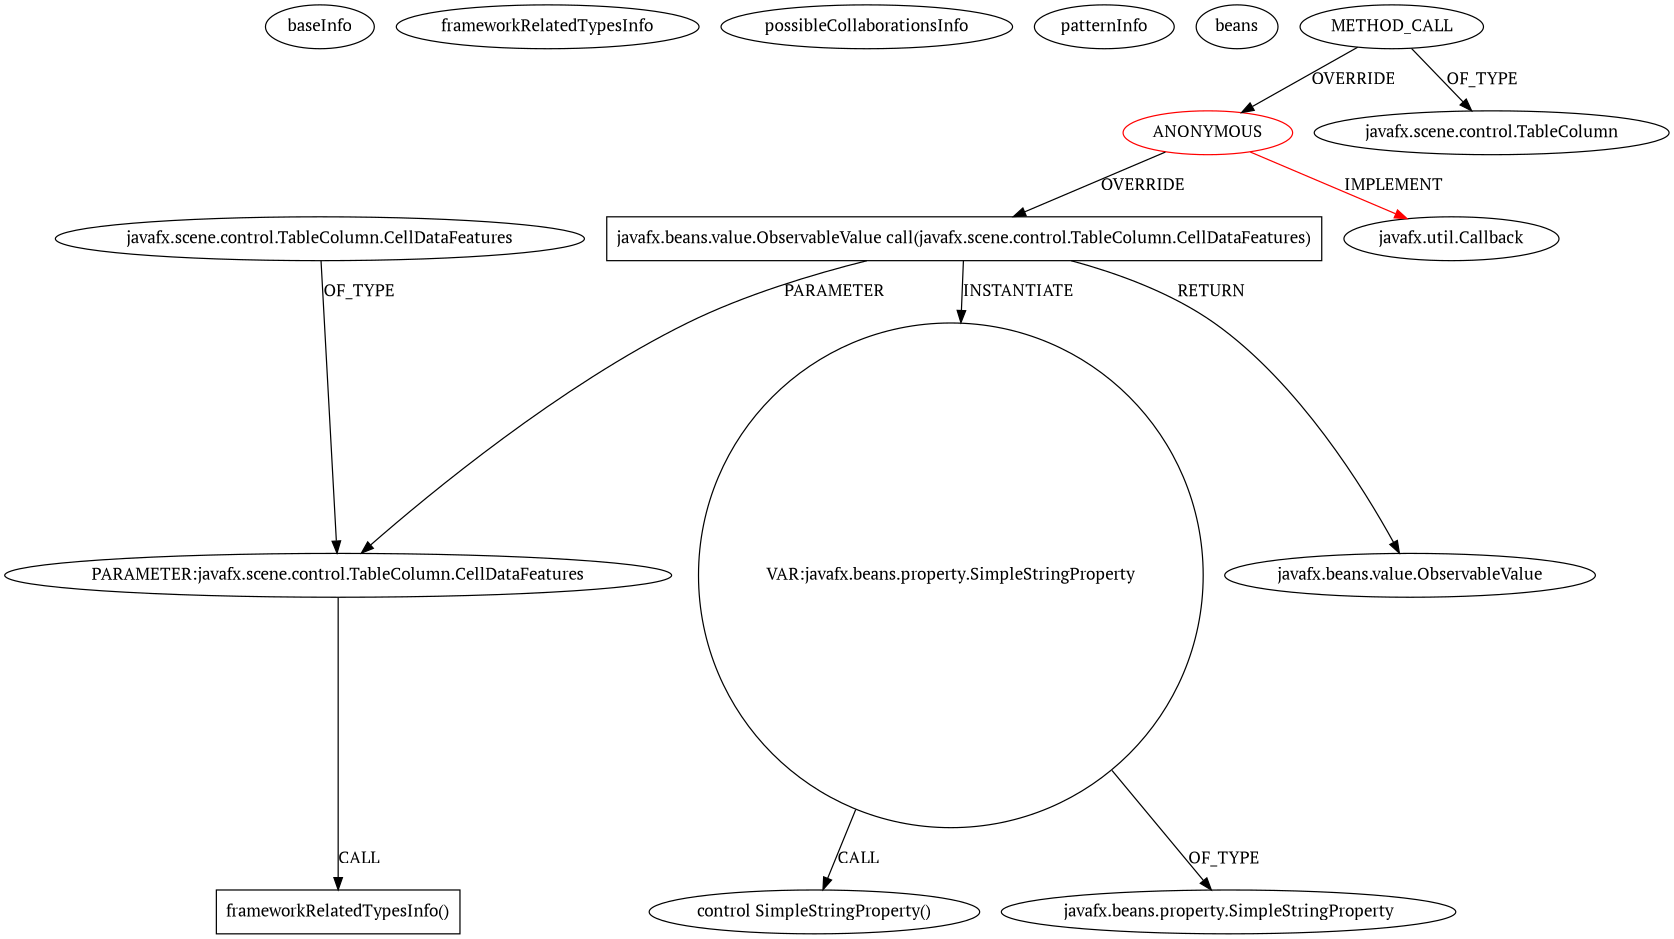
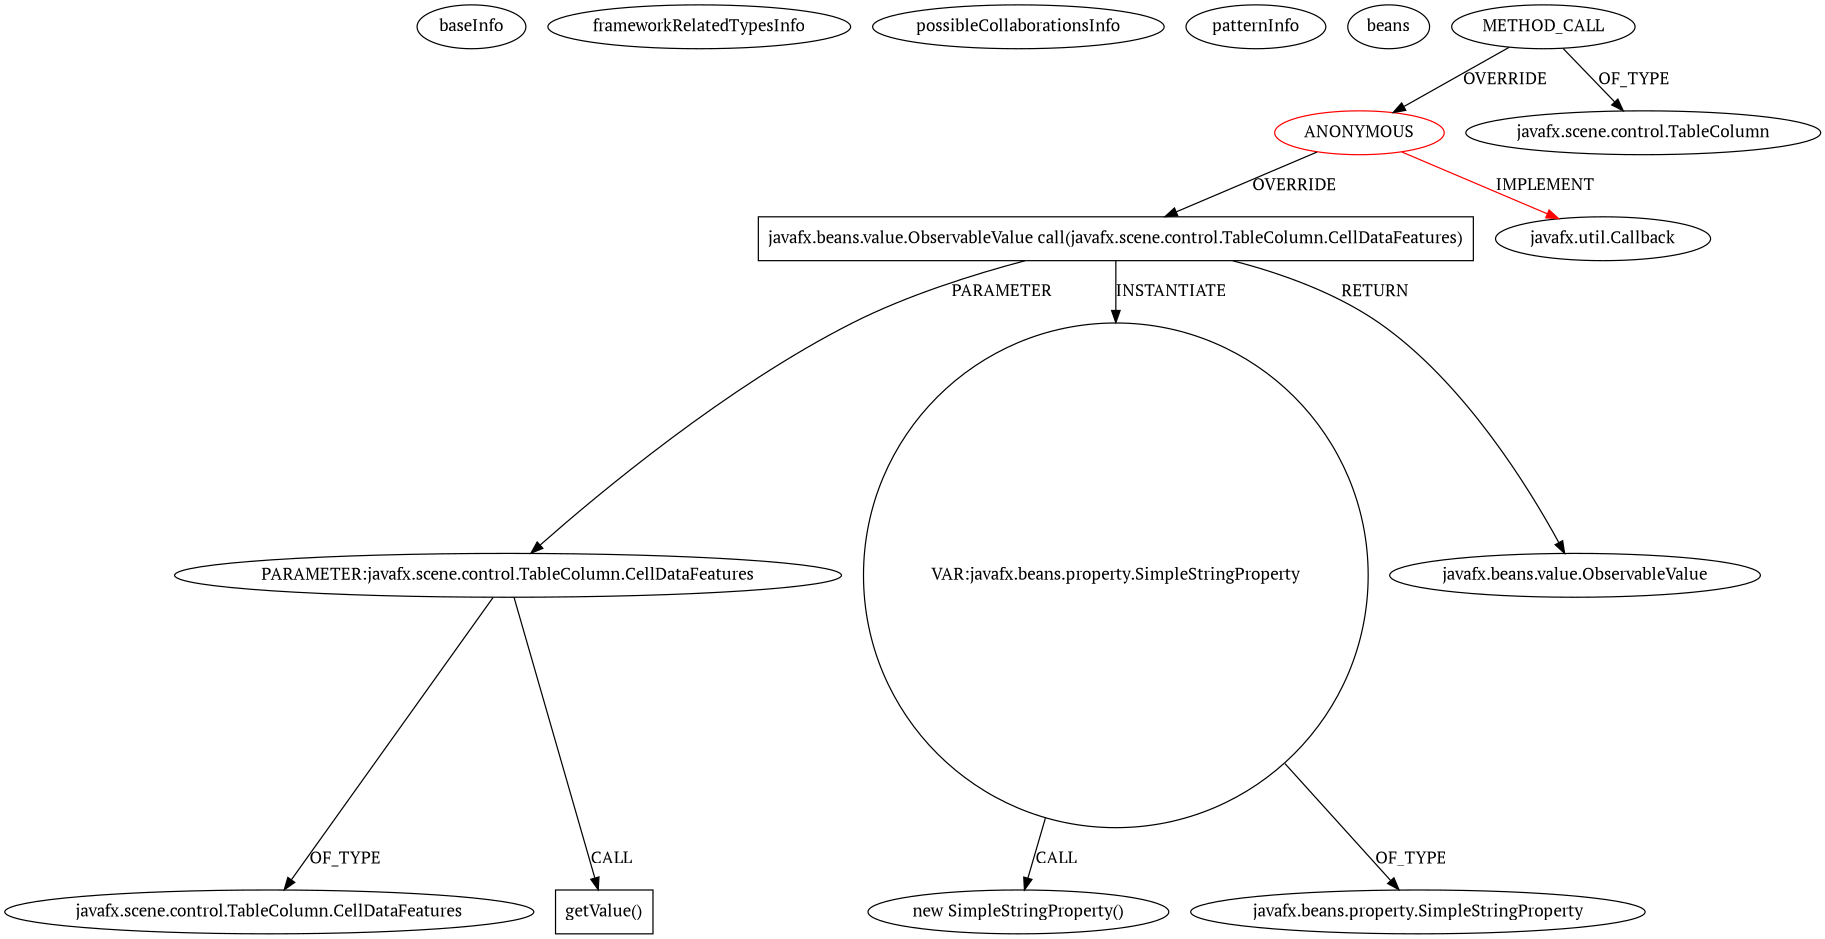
(329, 401) -> (392, 739)
(338, 912) -> (604, 912)
(814, 912) -> (1018, 912)
